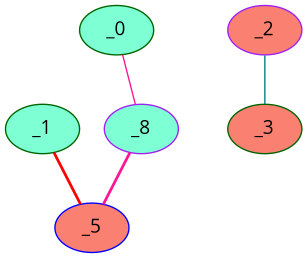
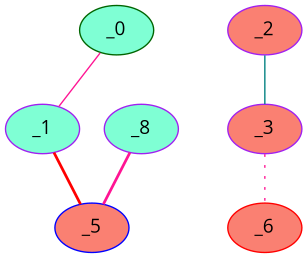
(129, 80) -> (80, 80)
(43, 129) -> (43, 129)
(265, 129) -> (265, 129)
none -> (265, 228)
